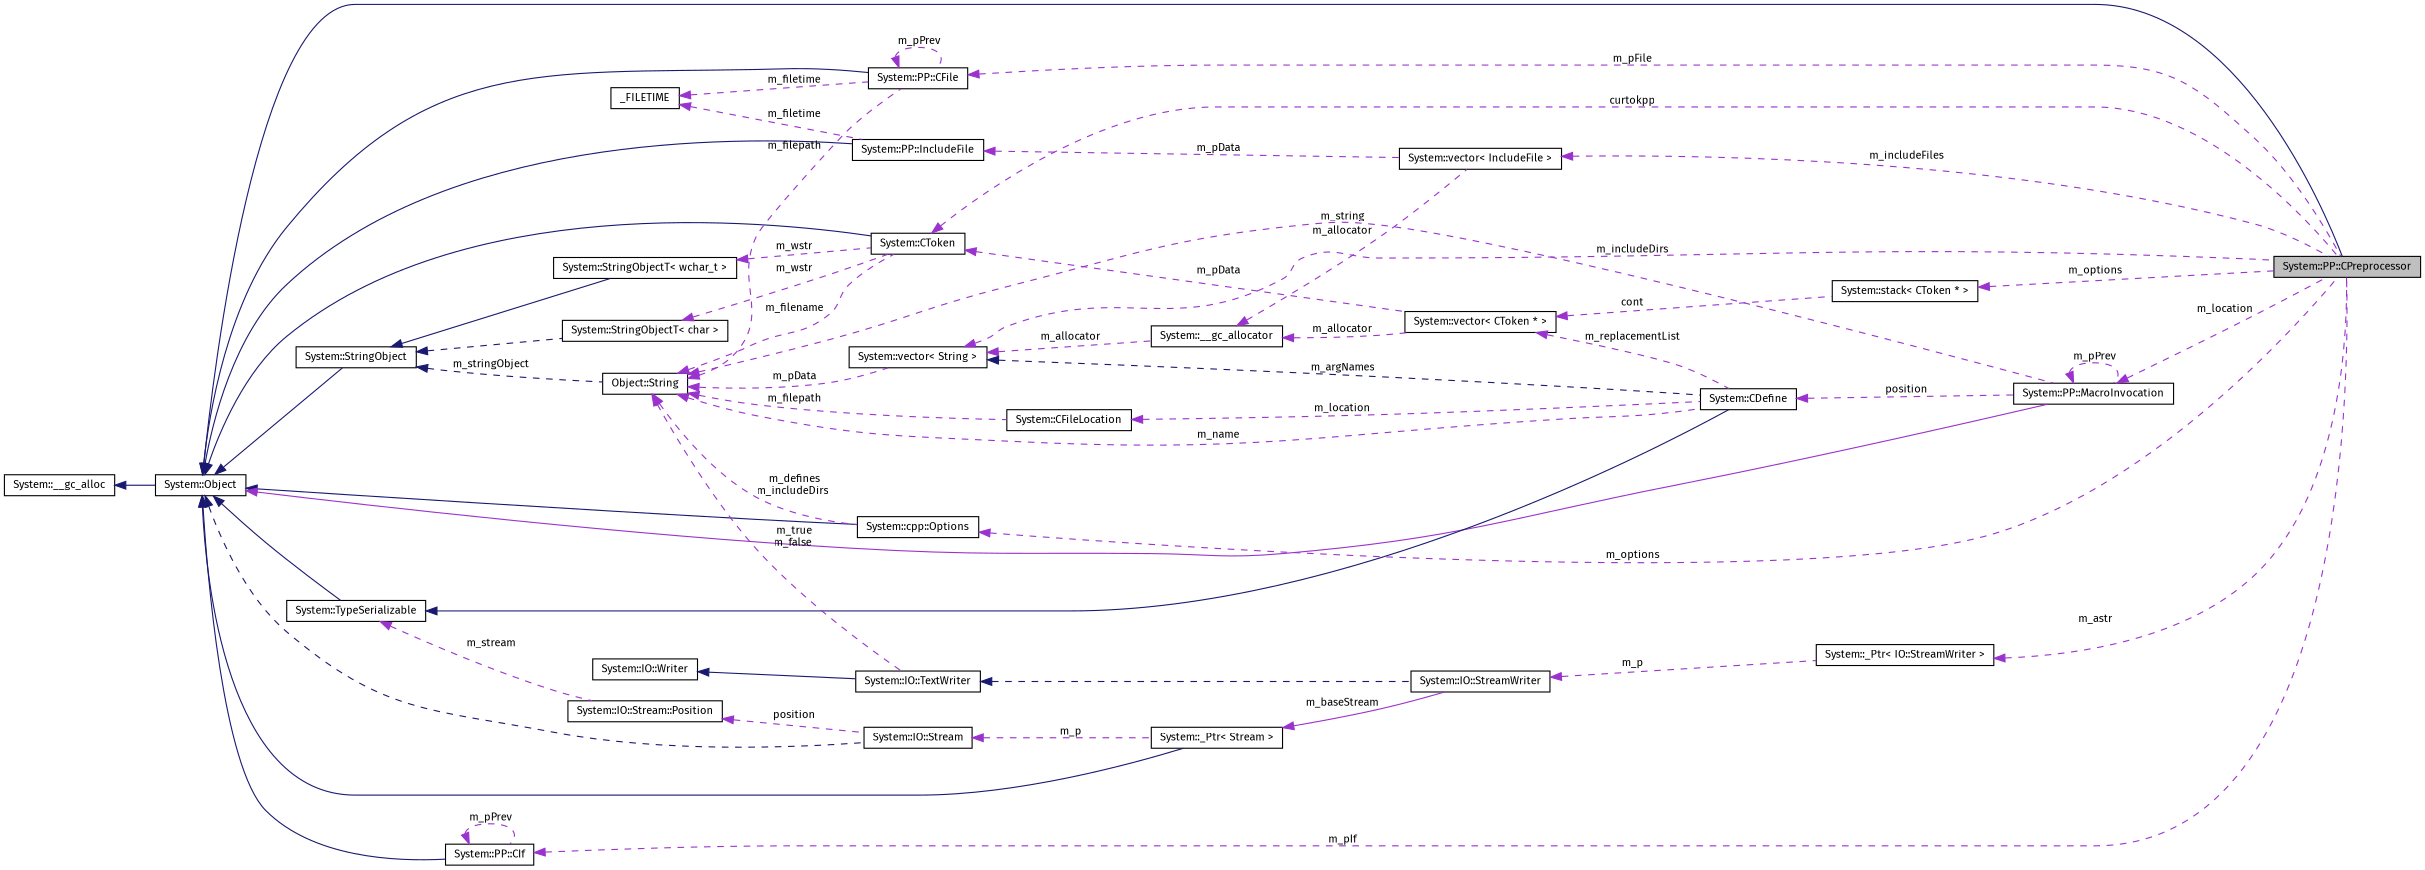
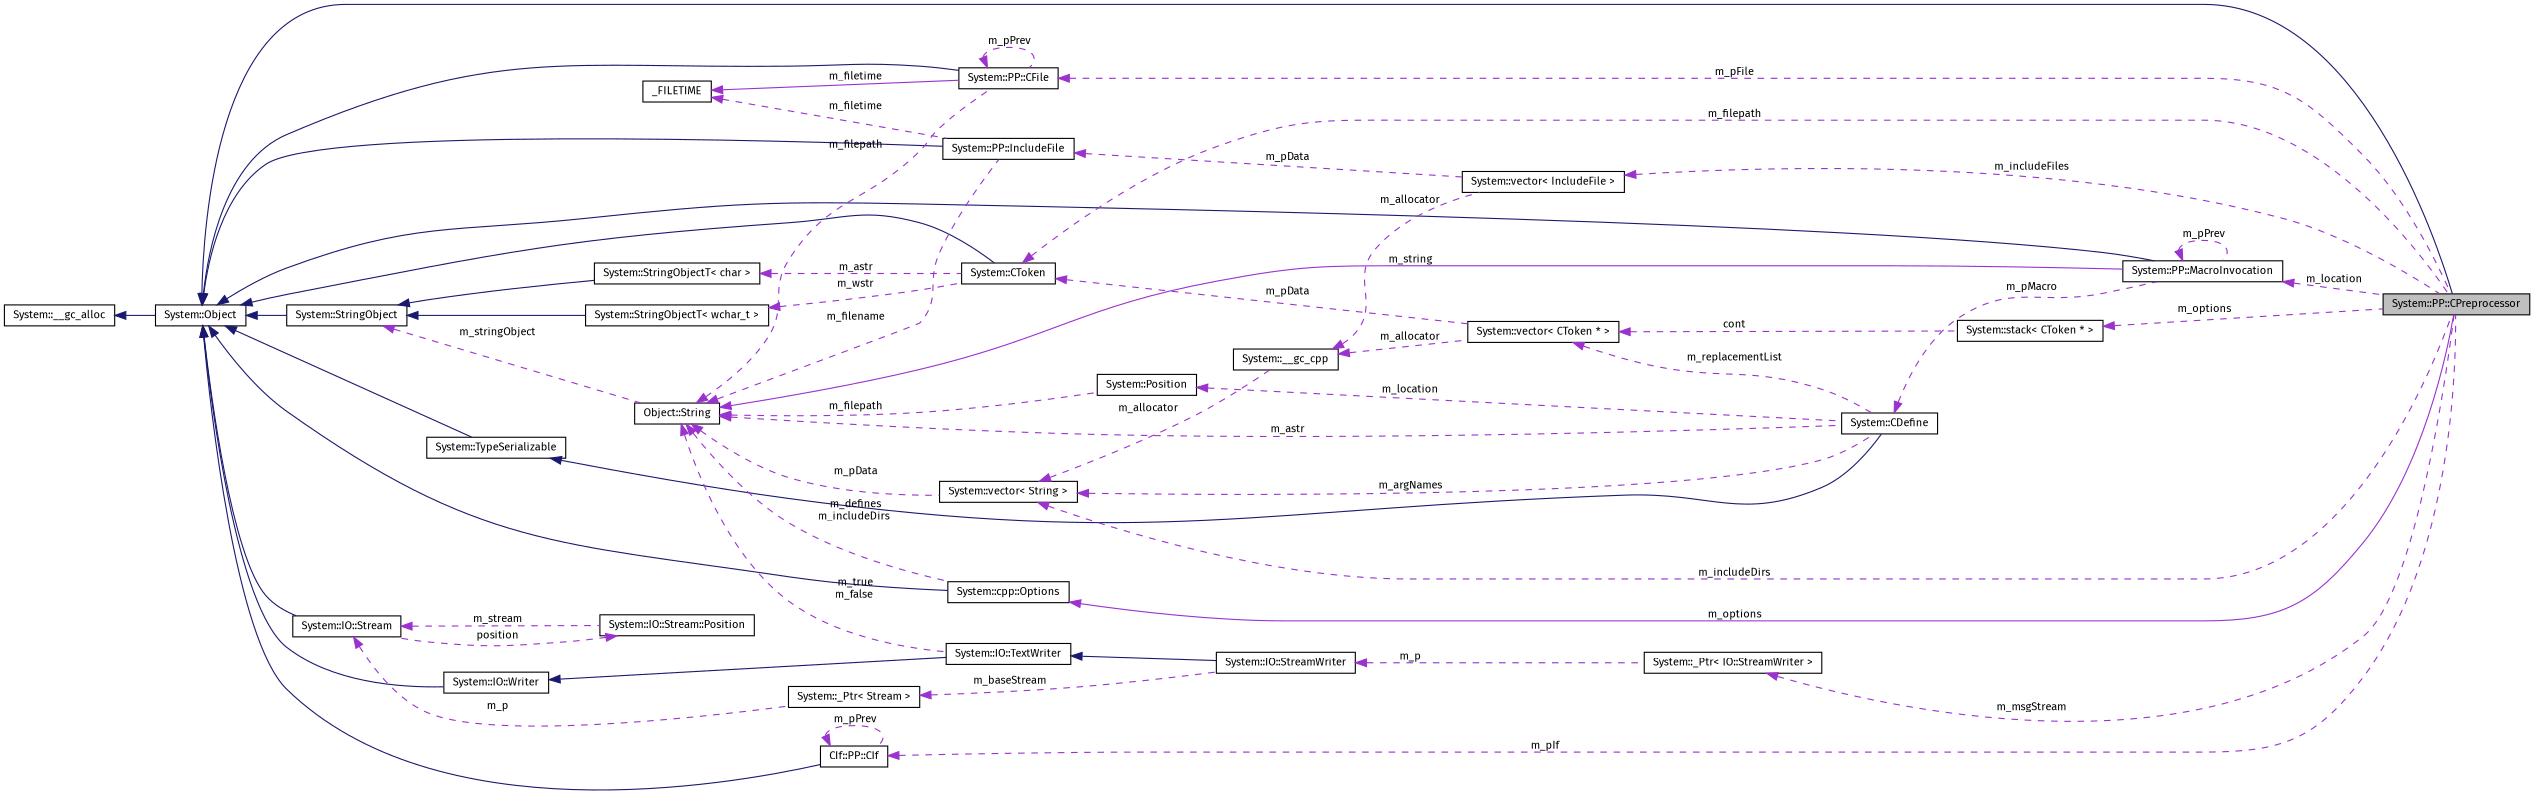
(779, 88) -> (841, 85)
(1631, 101) -> (1733, 114)
(1376, 225) -> (1418, 266)
(793, 269) -> (854, 267)
(803, 329) -> (905, 329)
(1217, 336) -> (1286, 360)
(495, 345) -> (502, 290)
(1350, 375) -> (1485, 491)
(515, 377) -> (517, 366)
(1905, 390) -> (2030, 287)
(1069, 420) -> (1147, 385)
(1217, 435) -> (1286, 430)
(1158, 554) -> (1185, 210)
(1710, 561) -> (1858, 621)
(2094, 619) -> (2030, 707)
(490, 668) -> (506, 626)
(1201, 682) -> (1149, 658)
(1370, 711) -> (1074, 687)
(490, 721) -> (228, 488)
(594, 795) -> (253, 589)
(490, 855) -> (854, 757)
